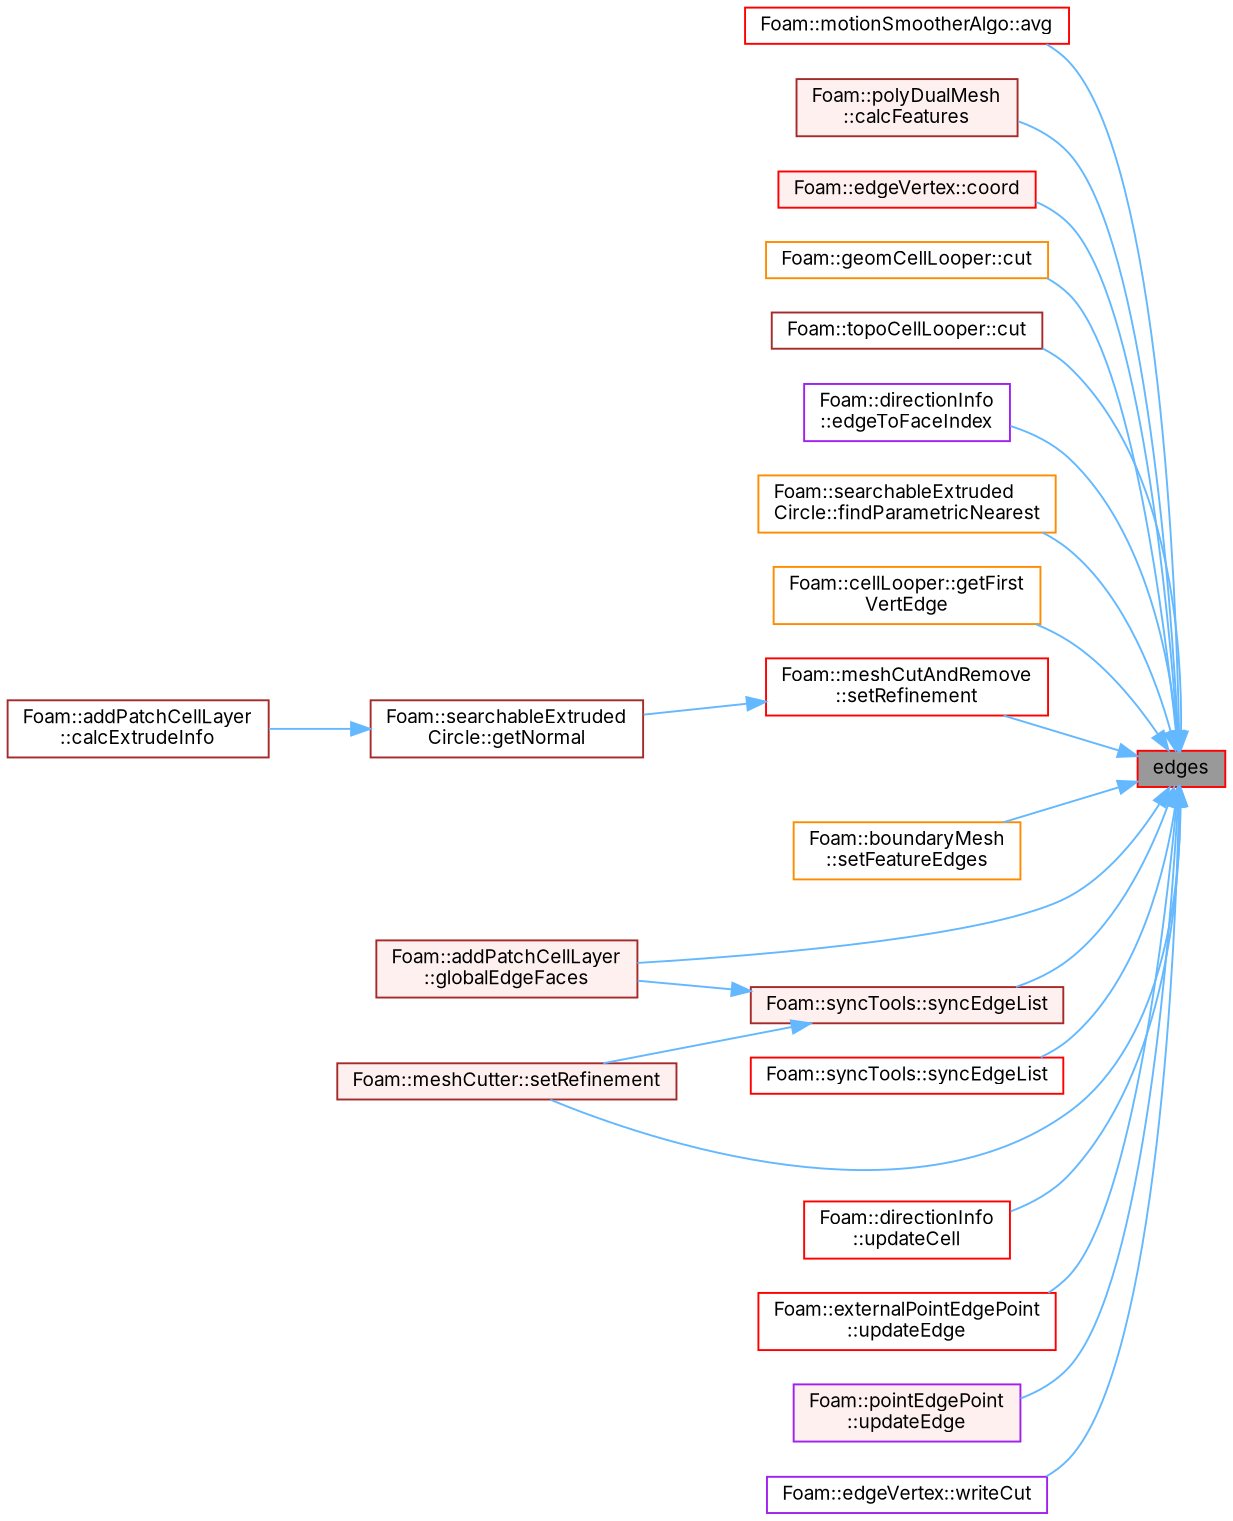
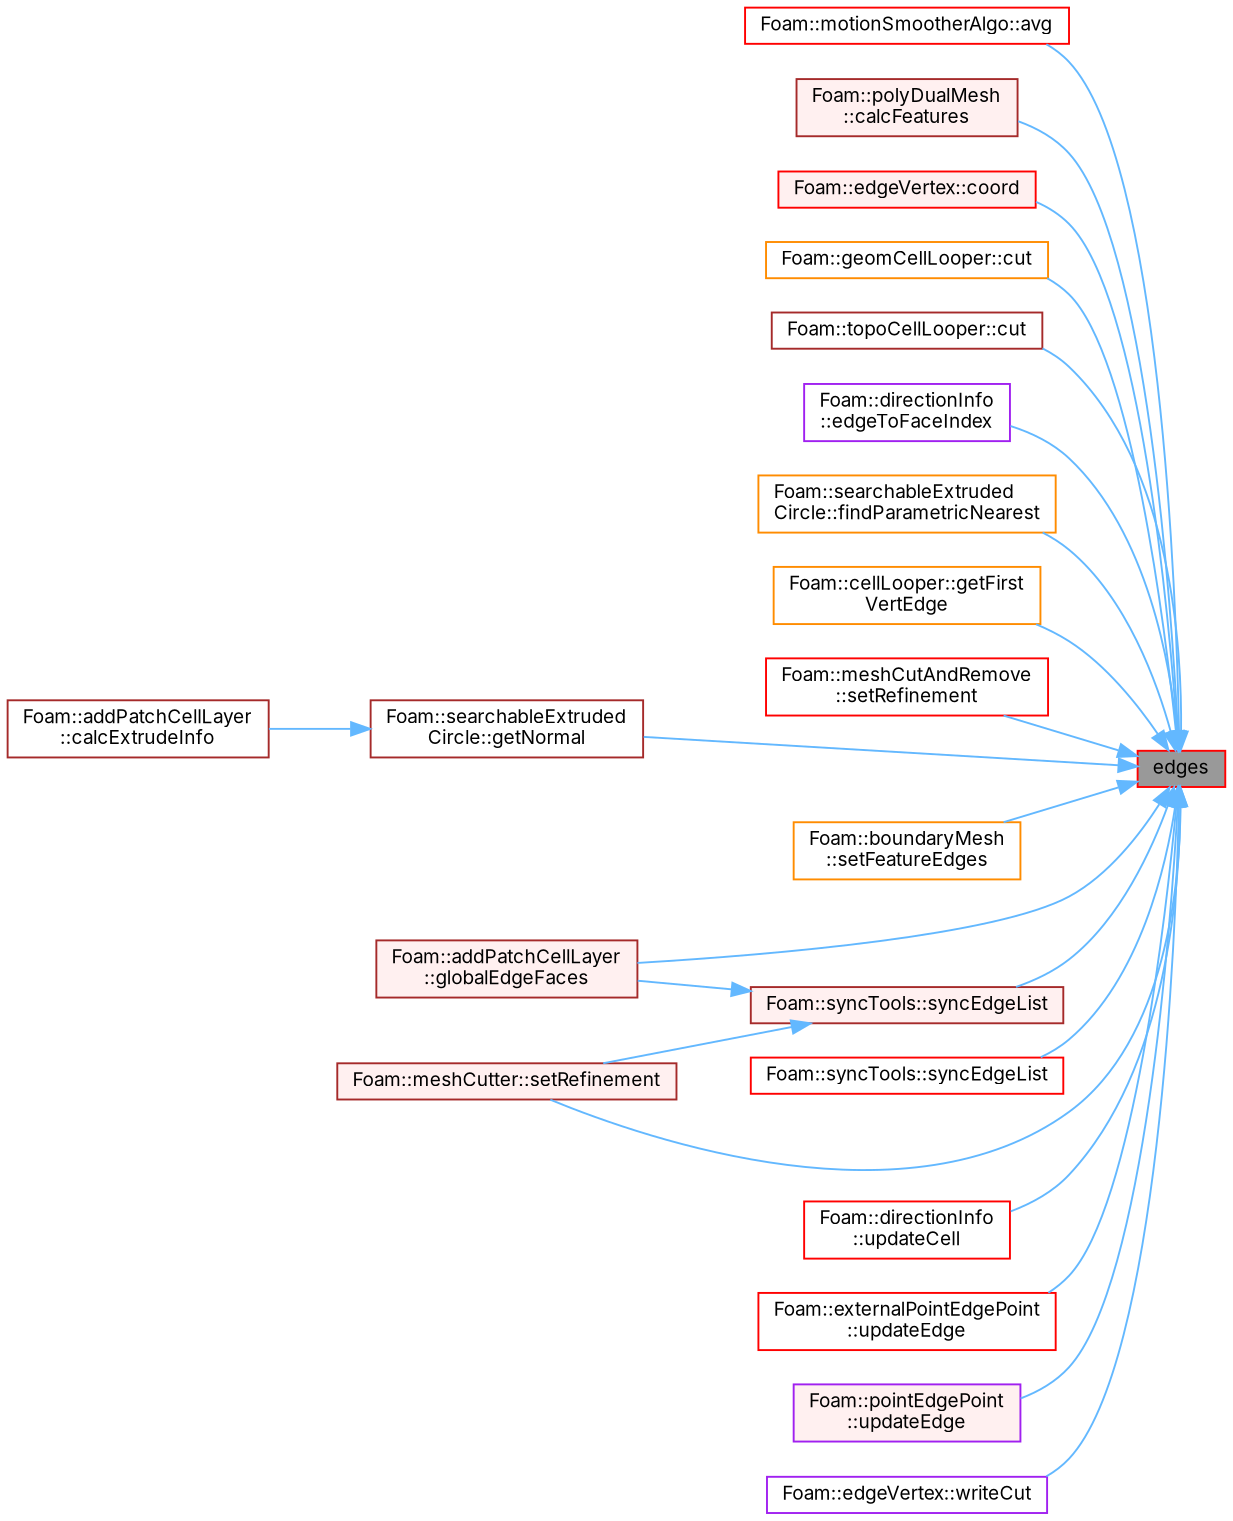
(695, 709) -> (881, 751)
